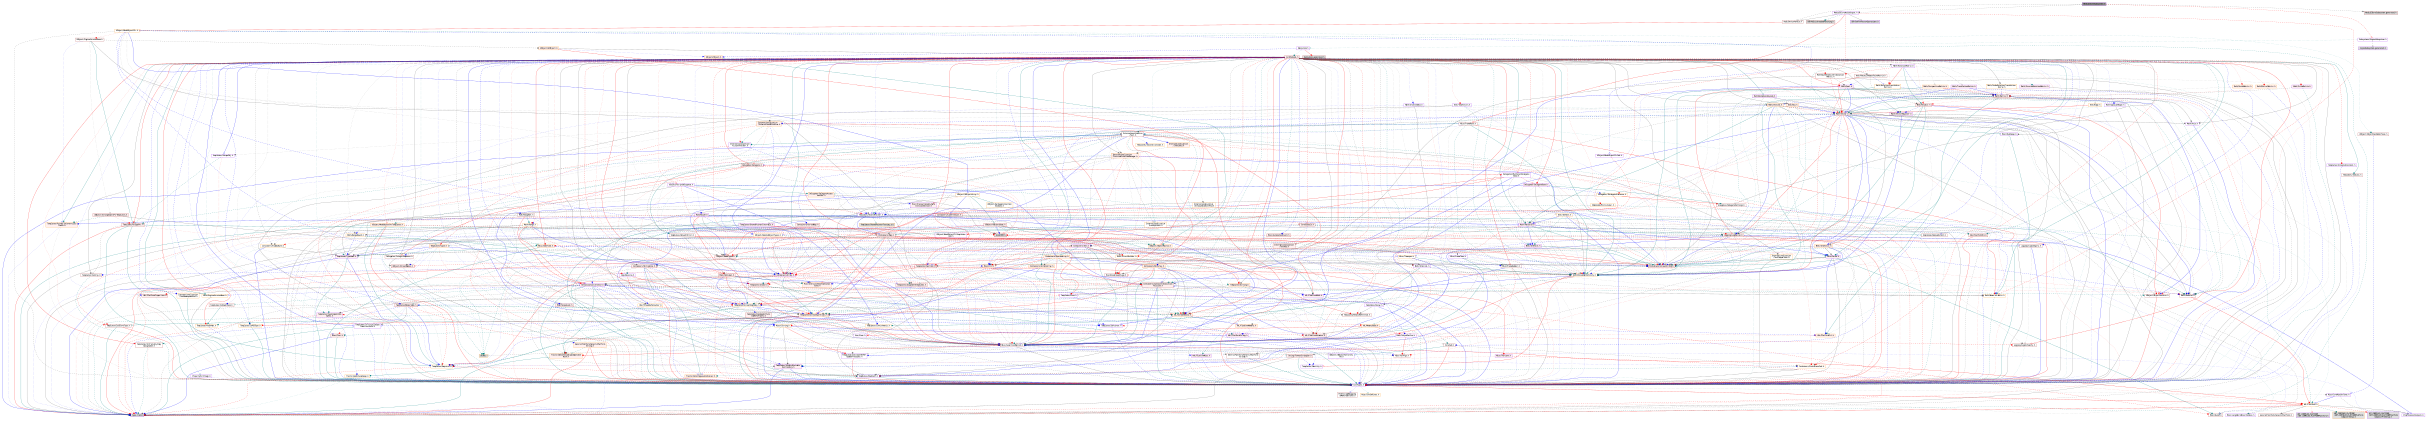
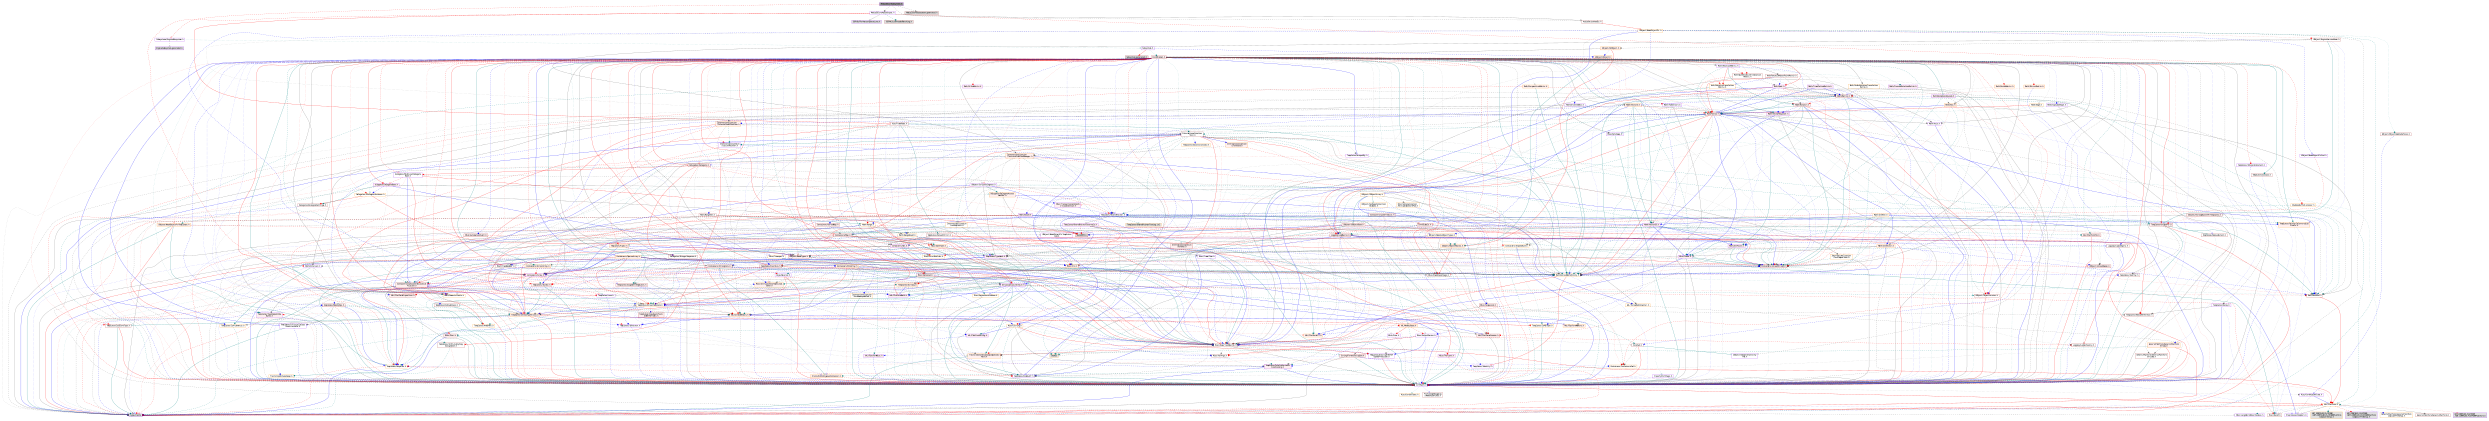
(800, 159) -> (945, 183)
none -> (2396, 415)
